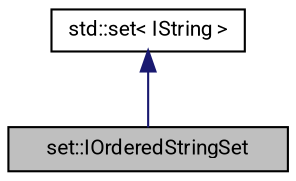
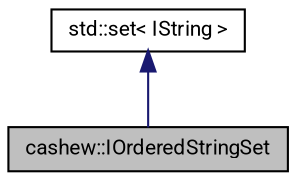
(148, 149) -> (148, 149)
